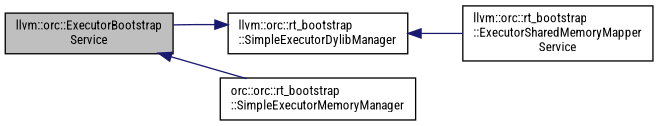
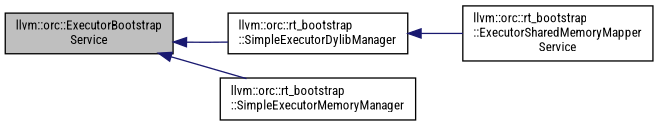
(194, 25) -> (207, 42)
(318, 99) -> (318, 99)
